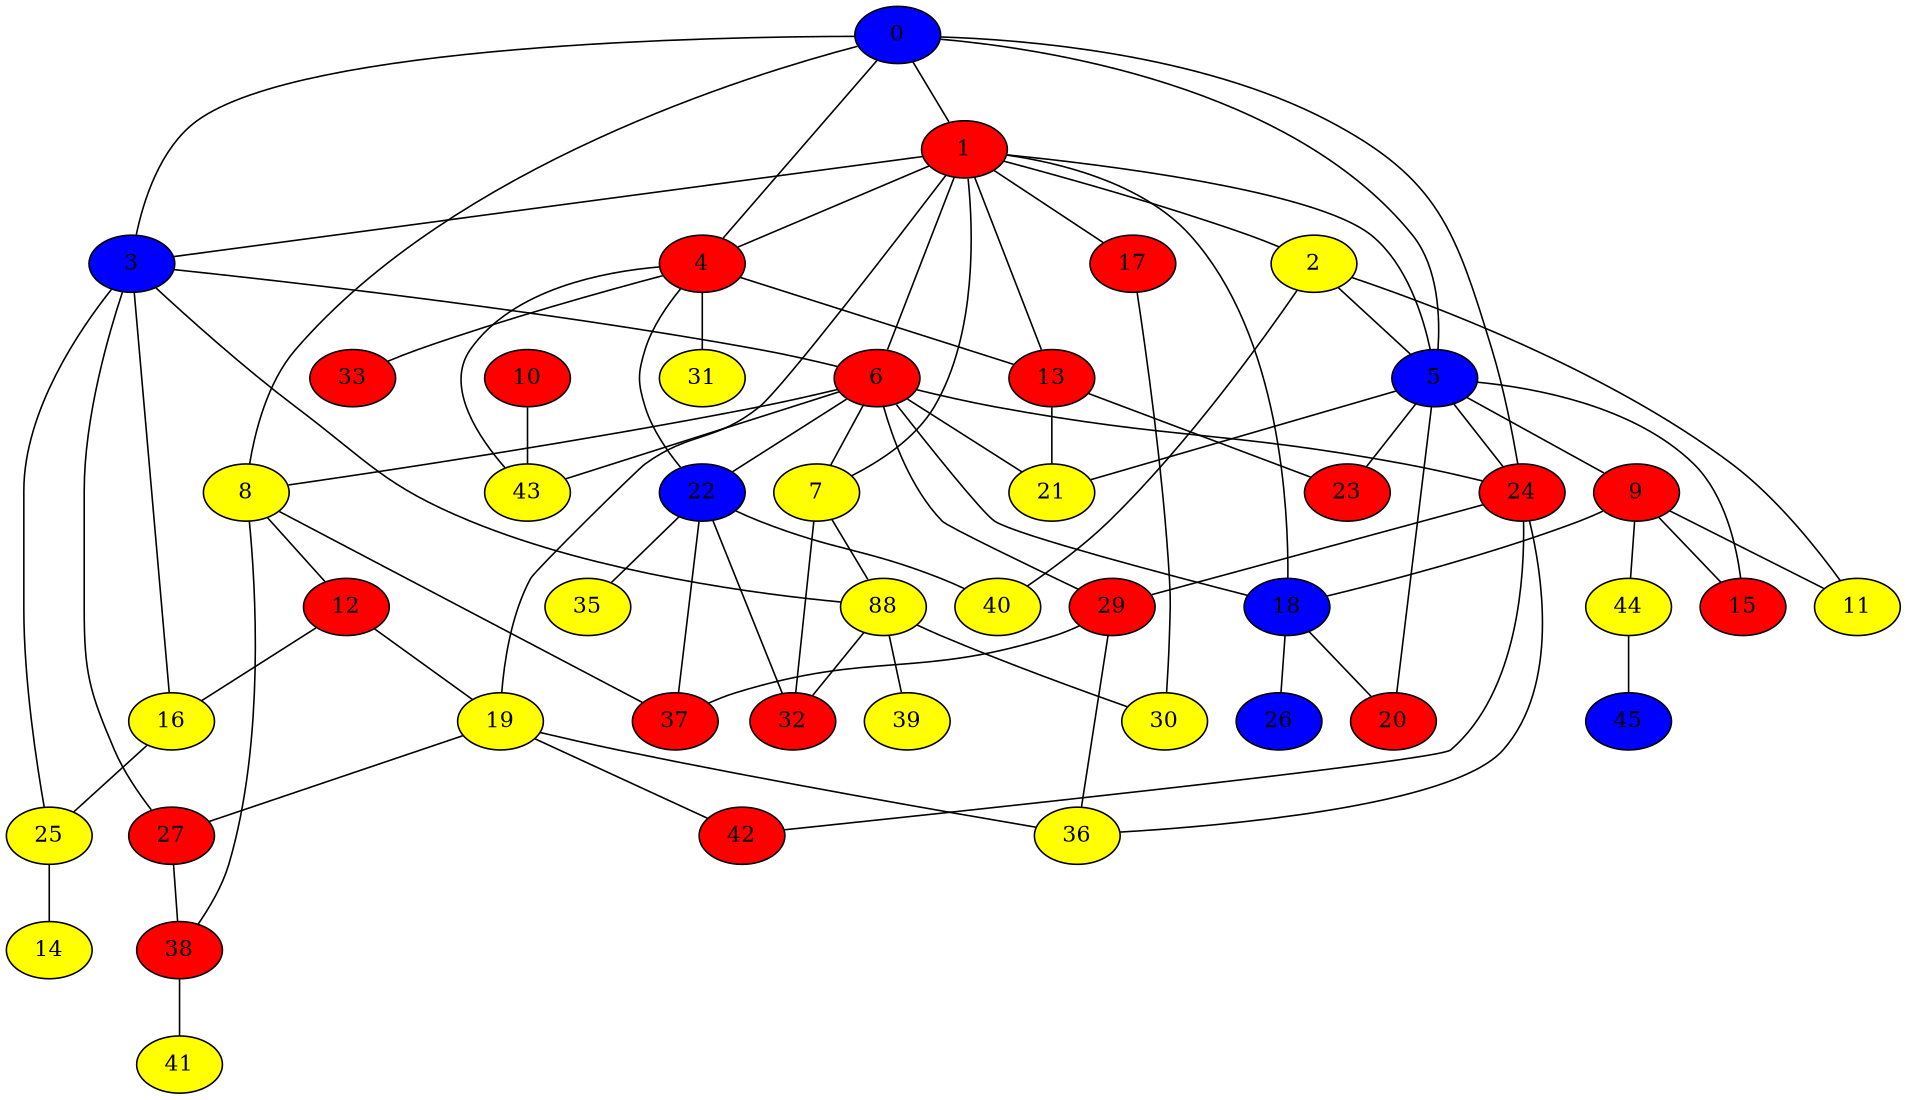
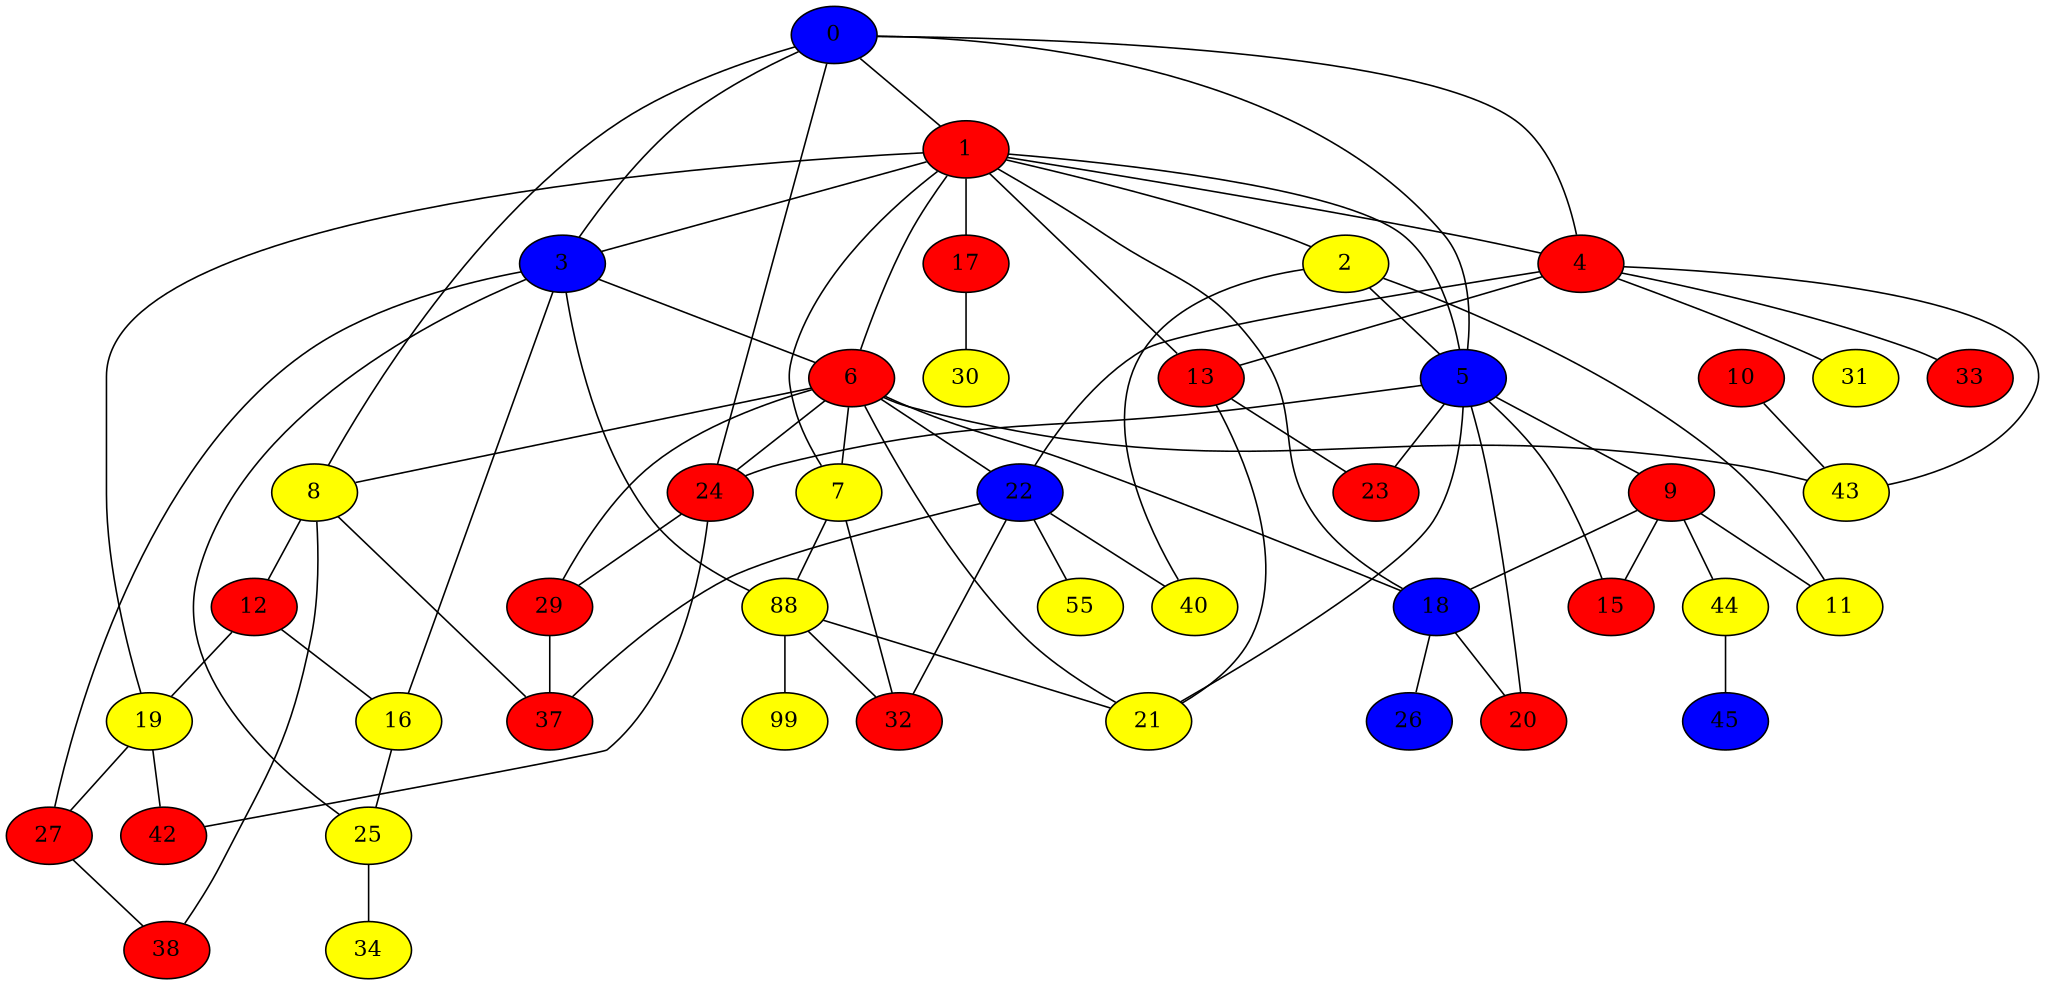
(588, 607) -> (1080, 607)
(1021, 668) -> (967, 664)
(907, 721) -> (785, 721)
(1077, 836) -> none
(49, 950) -> (369, 950)
(180, 1065) -> none
